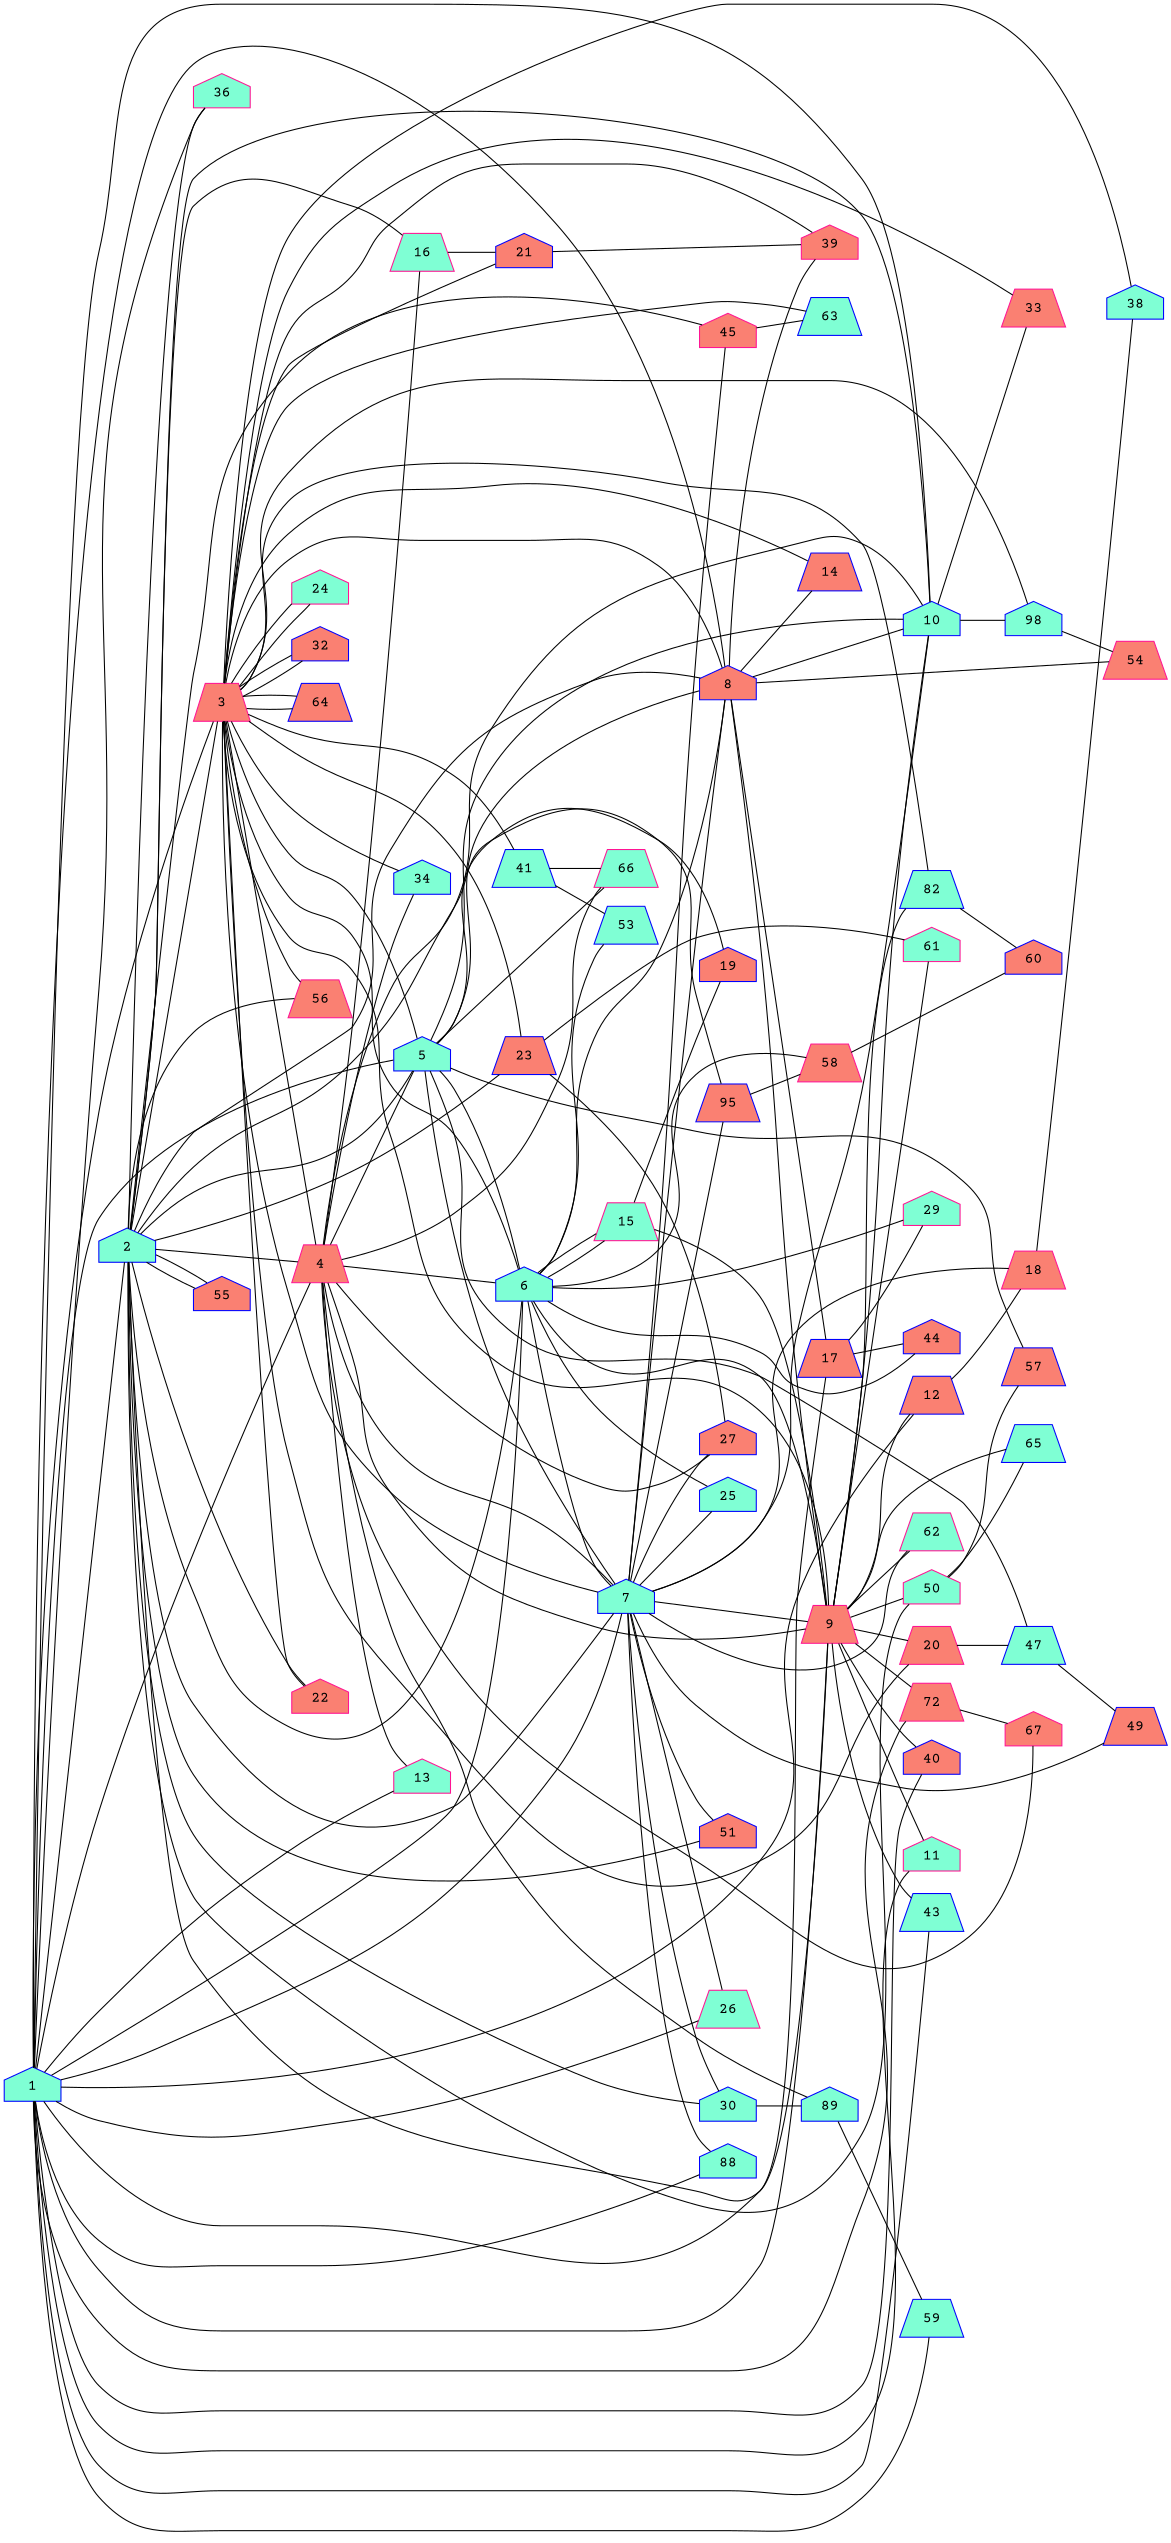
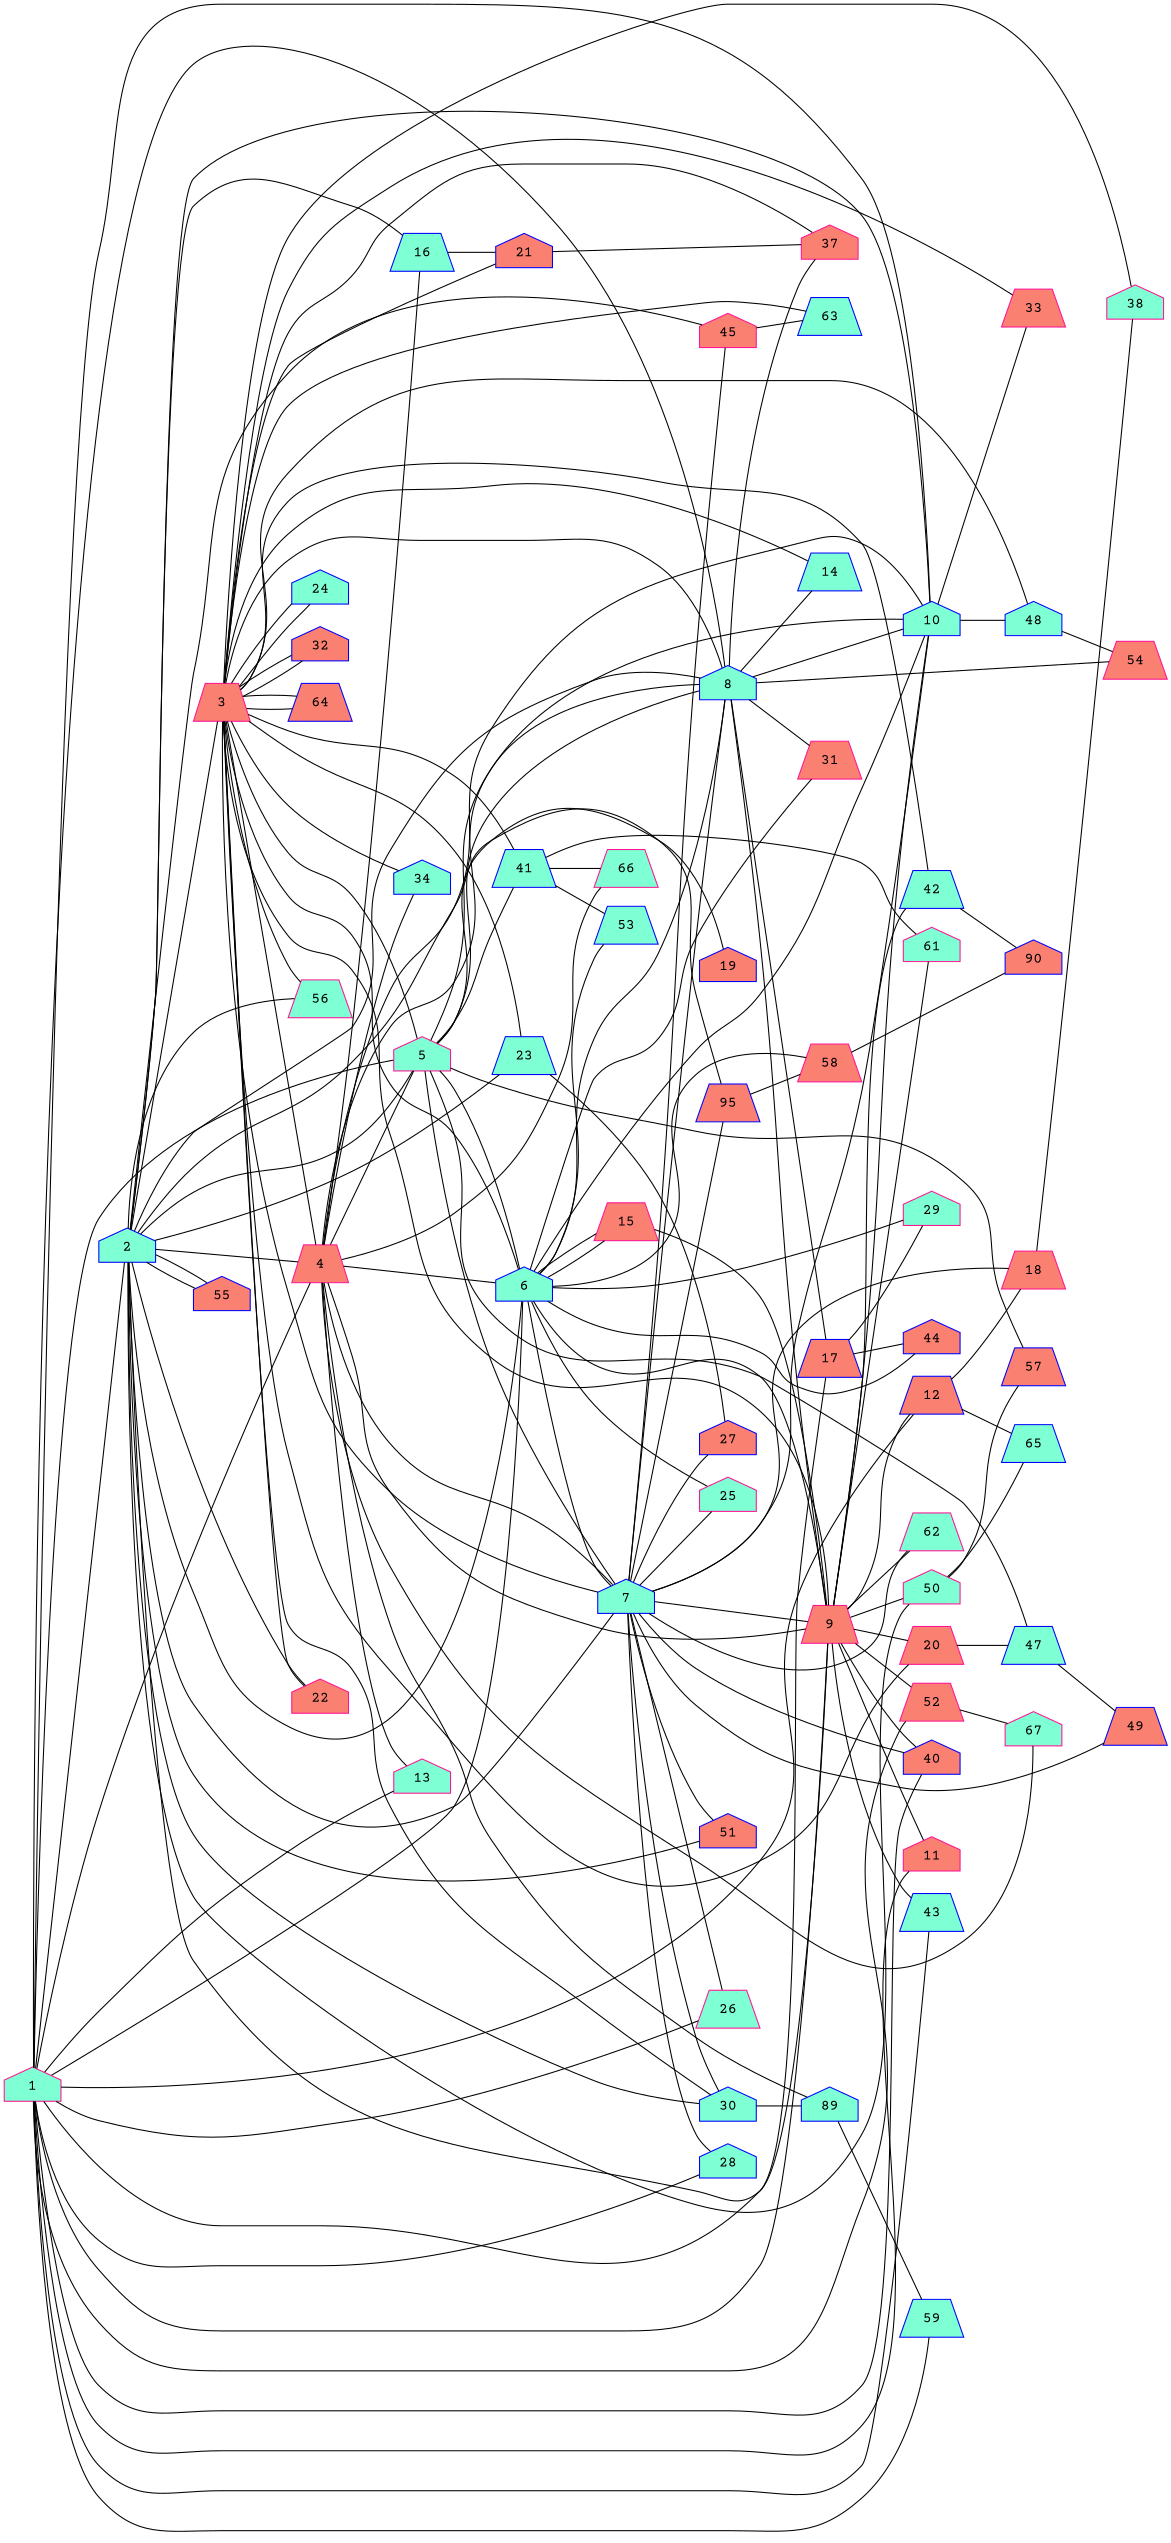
(222, 93) -> none
(830, 244) -> (830, 244)
(422, 252) -> (422, 252)
(1135, 304) -> (1135, 304)
(830, 572) -> (830, 572)
(320, 589) -> (320, 589)
(1034, 620) -> (1034, 620)
(728, 684) -> (728, 684)
none -> (830, 760)
(932, 889) -> (932, 889)
(709, 935) -> (738, 840)
(1034, 959) -> (1034, 959)
none -> (782, 964)
(520, 965) -> (479, 967)
(320, 999) -> (320, 999)
(691, 1053) -> none
(422, 1056) -> (422, 1056)
(524, 1056) -> (524, 1056)
(93, 1148) -> (287, 1619)
(626, 1222) -> (626, 1222)
(494, 1431) -> (475, 914)
(728, 1496) -> (728, 1496)
(900, 1503) -> (987, 1421)
(932, 1702) -> (932, 1702)
(1034, 1731) -> (1034, 1731)
(932, 1856) -> (932, 1856)
(409, 1922) -> (760, 1703)
(33, 2086) -> (33, 2086)
(728, 2163) -> (728, 2163)
